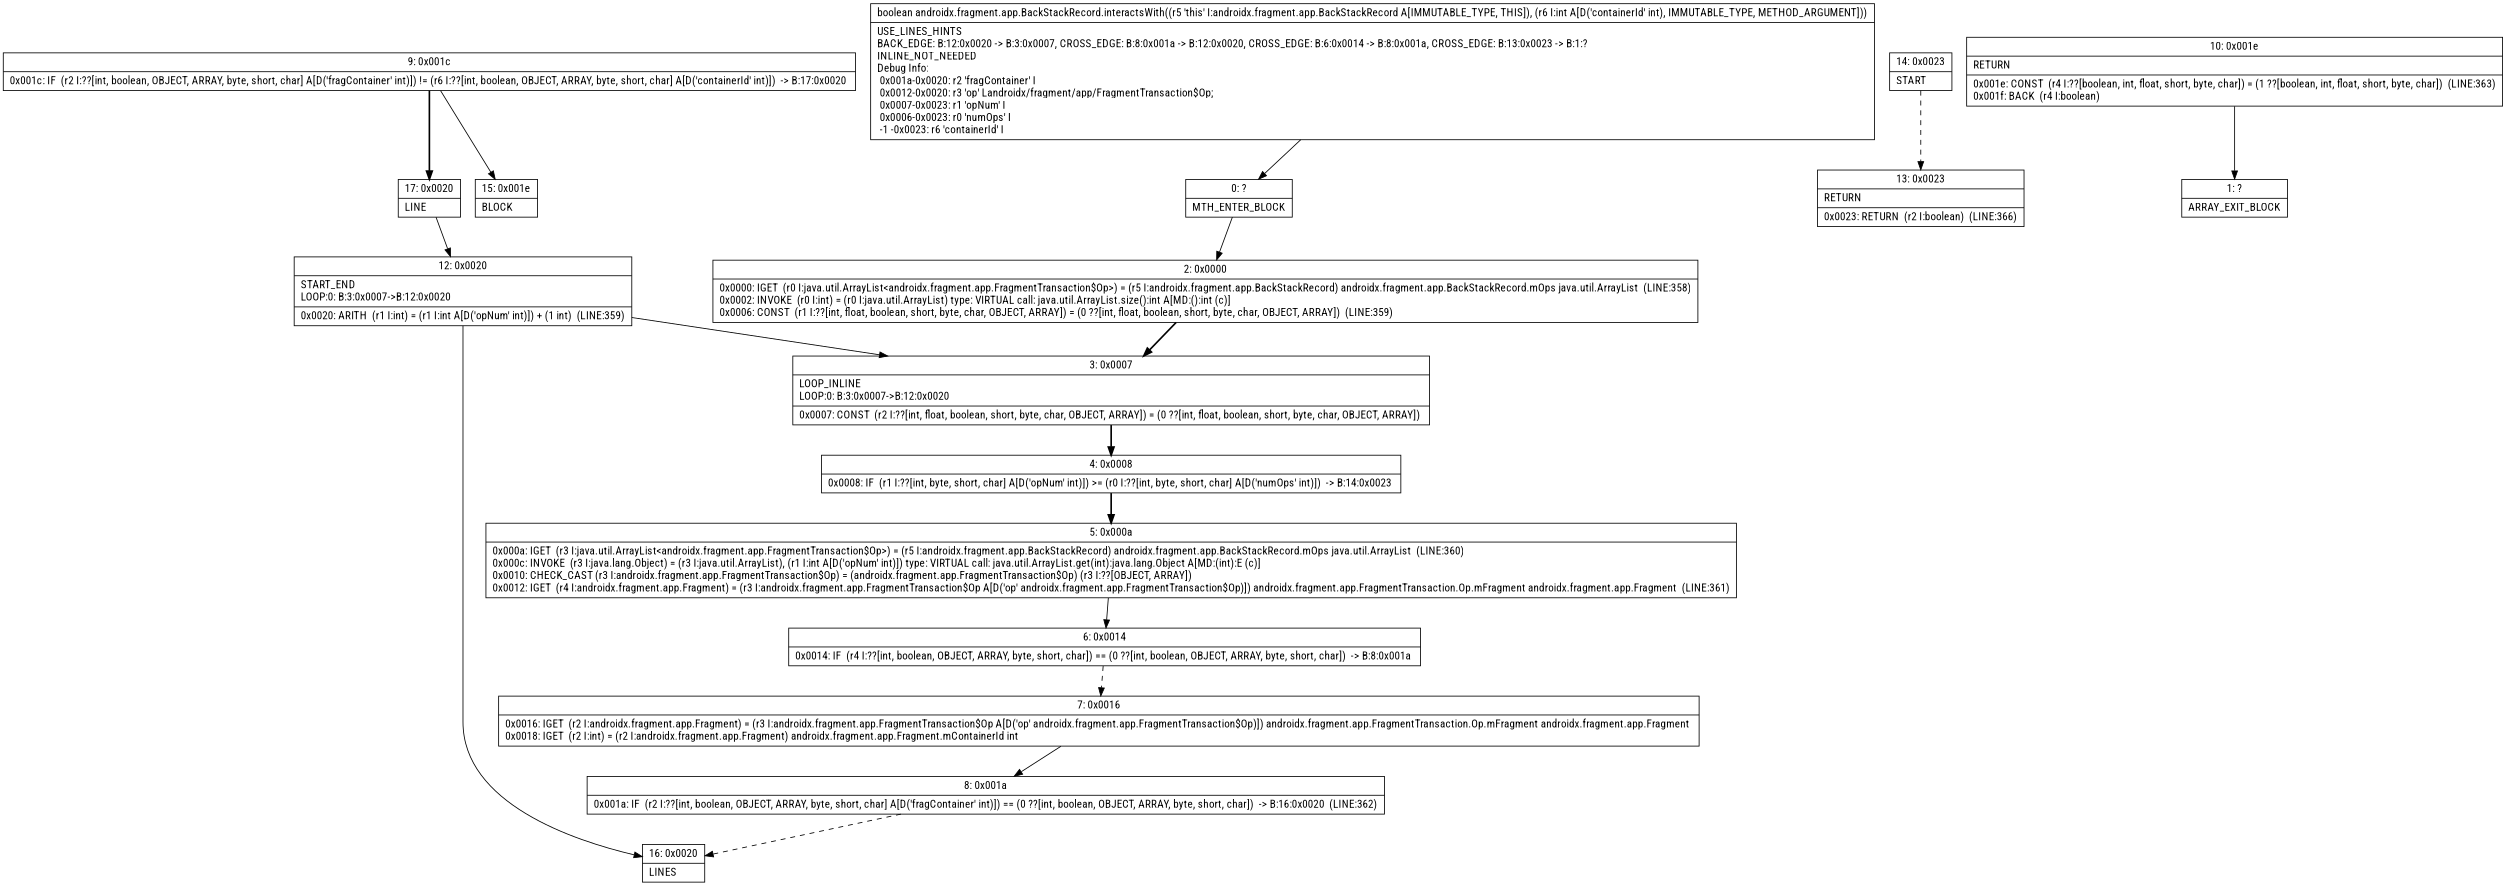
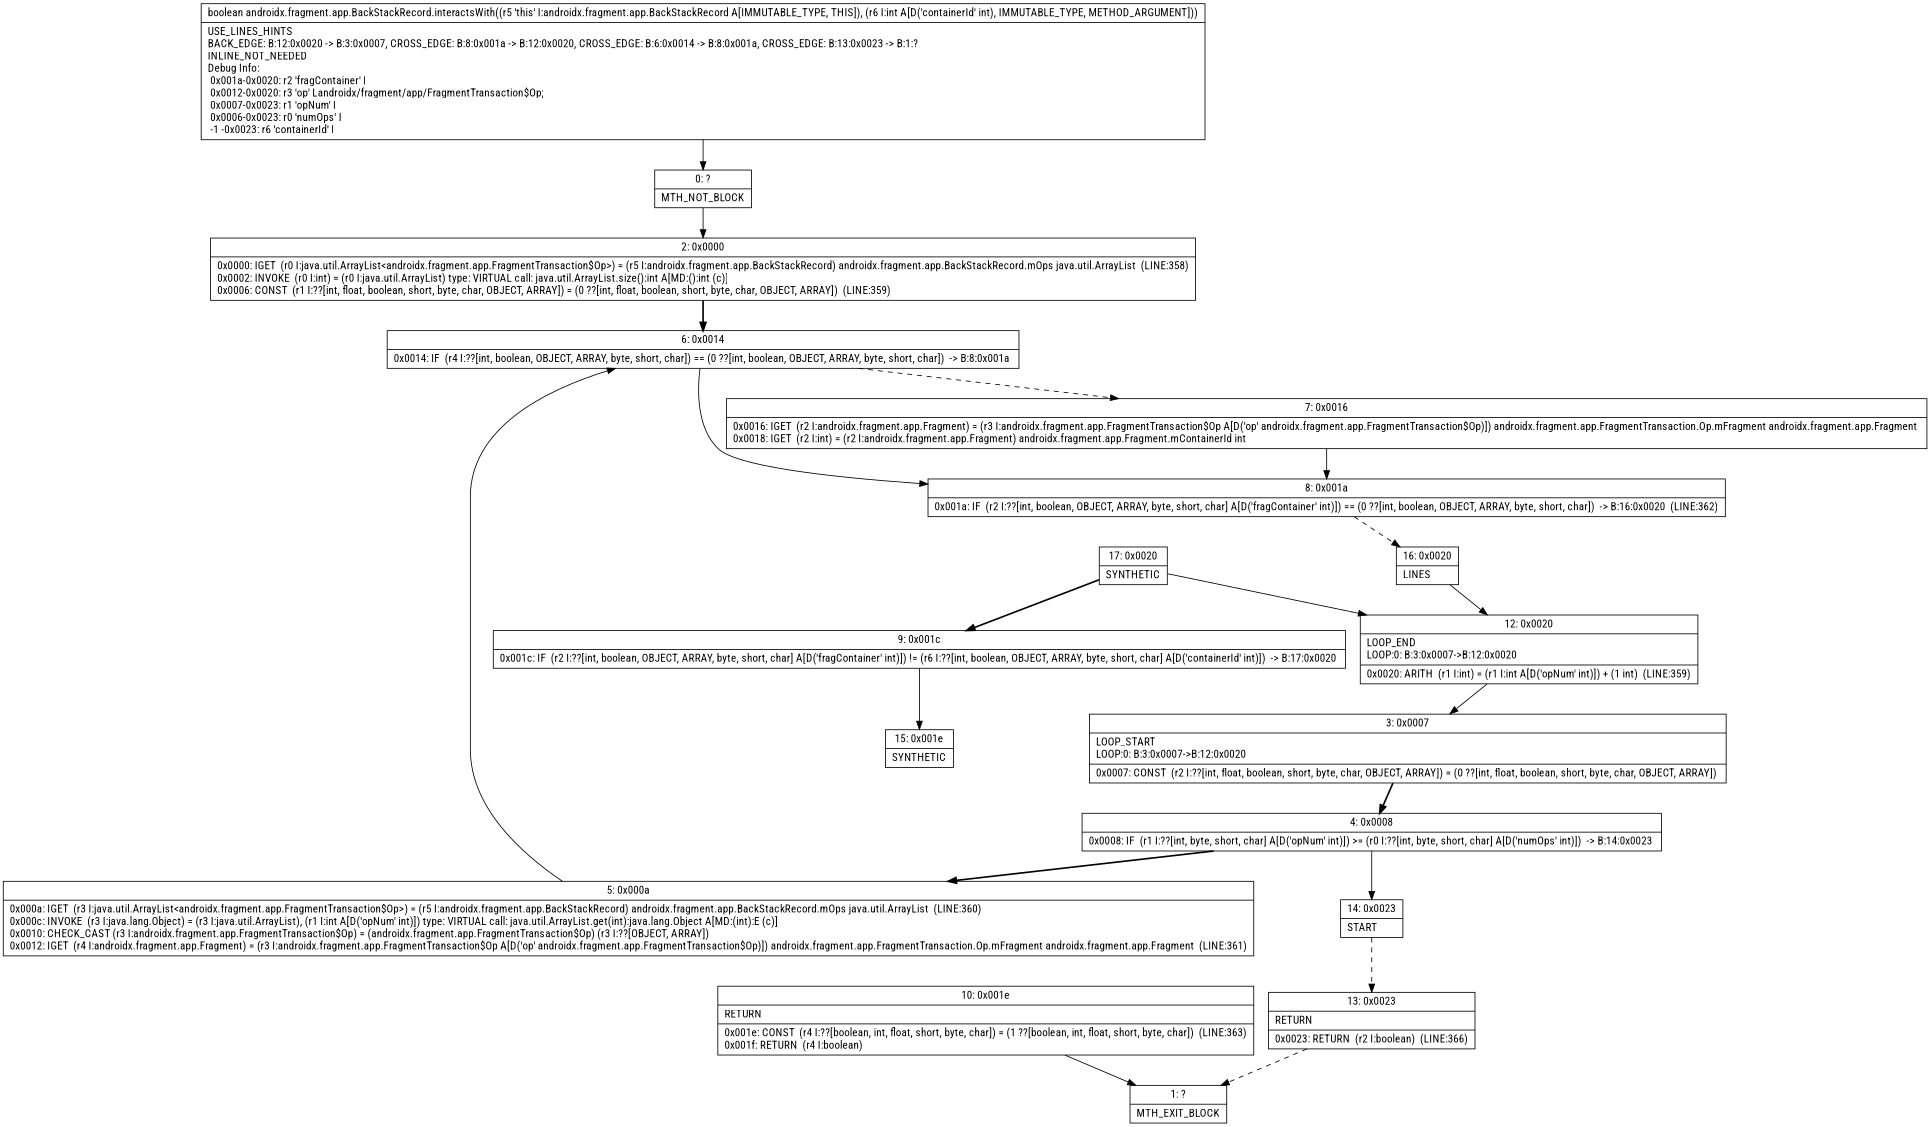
(2038, 96) -> (795, 1045)
(429, 131) -> (1037, 604)
(416, 207) -> (1133, 575)
(497, 207) -> (919, 758)
(1239, 207) -> (703, 198)
(2235, 207) -> (1178, 1113)
(328, 285) -> (1392, 643)
(1163, 336) -> (703, 311)
(831, 384) -> (1126, 742)
none -> (775, 467)
(463, 640) -> (1465, 597)
none -> (1372, 871)
none -> (1268, 1066)
